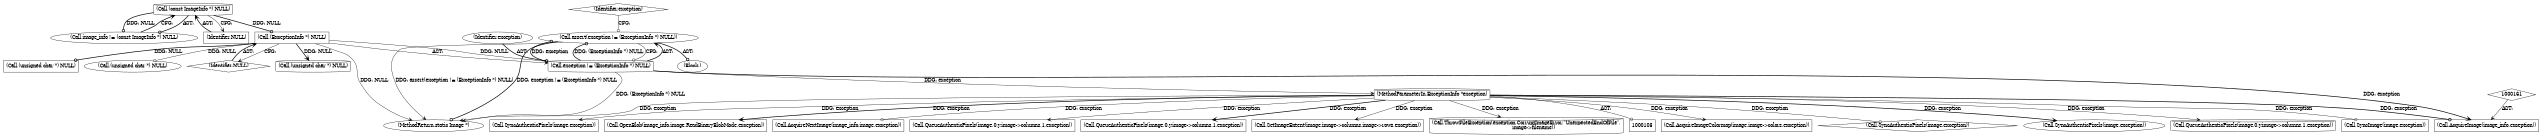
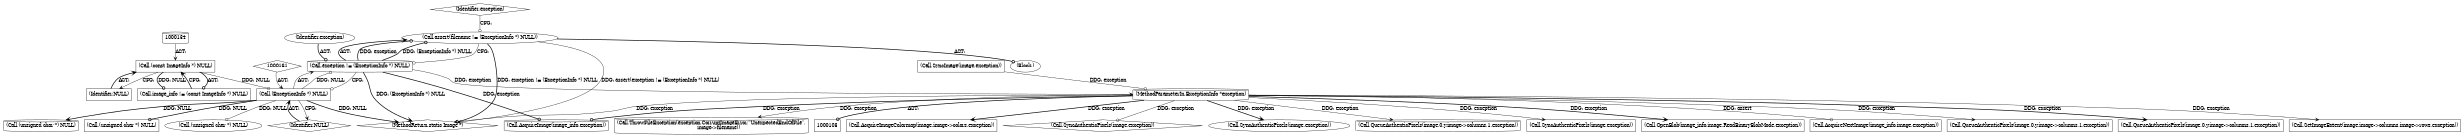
(193, 9) -> (175, 66)
(242, 23) -> (233, 80)
(124, 38) -> (194, 95)
none -> (175, 38)
(618, 38) -> (480, 38)
(1562, 75) -> (461, 94)
(359, 81) -> (350, 114)
none -> (346, 82)
(1923, 102) -> (1074, 80)
(1568, 104) -> (985, 101)
(1597, 105) -> (1059, 110)
(2501, 108) -> (276, 80)
(1083, 109) -> (1738, 109)
(573, 114) -> (379, 103)
(434, 126) -> (427, 126)
(2487, 126) -> (556, 126)
